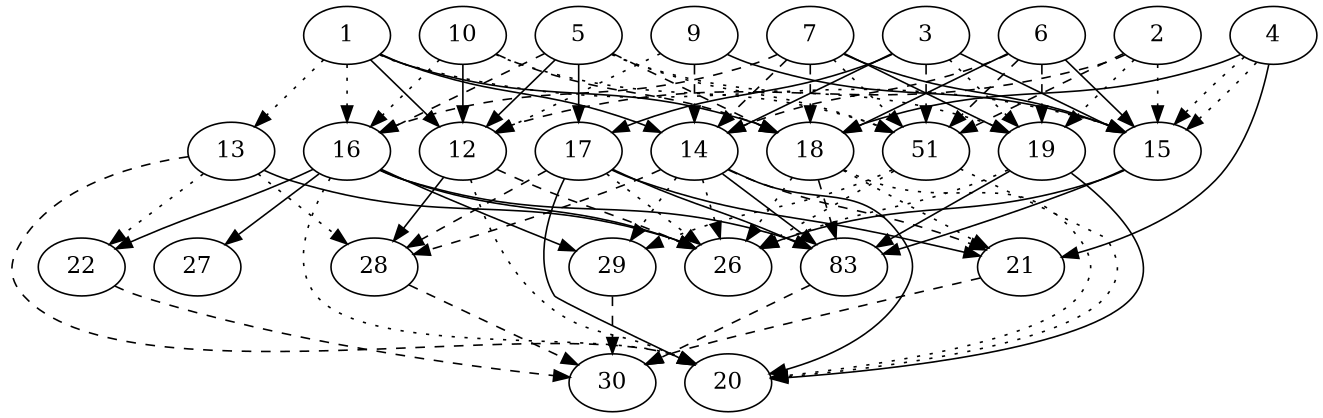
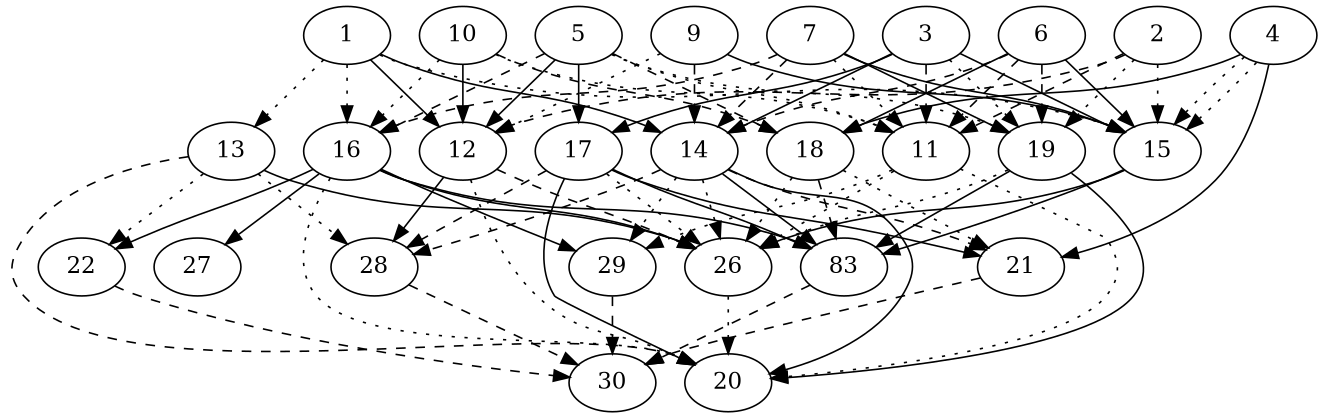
(810, 85) -> none
(570, 93) -> none
(926, 151) -> (926, 151)
(1082, 291) -> (728, 314)
